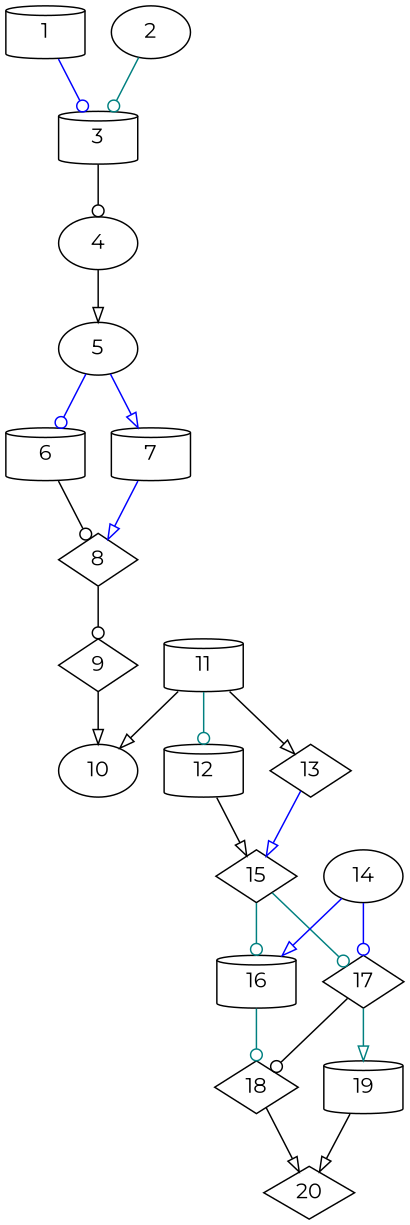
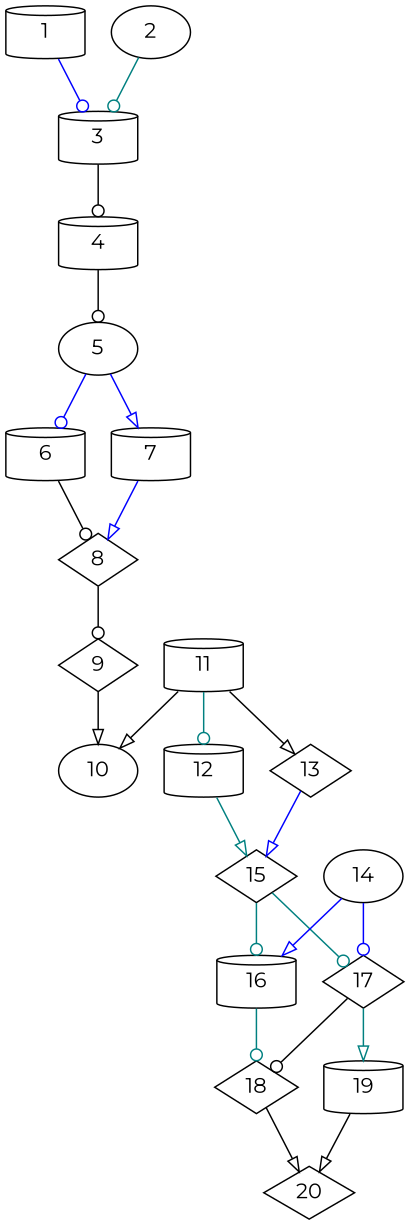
(98, 243) -> (98, 243)
(98, 289) -> (98, 290)
(228, 820) -> (228, 820)
